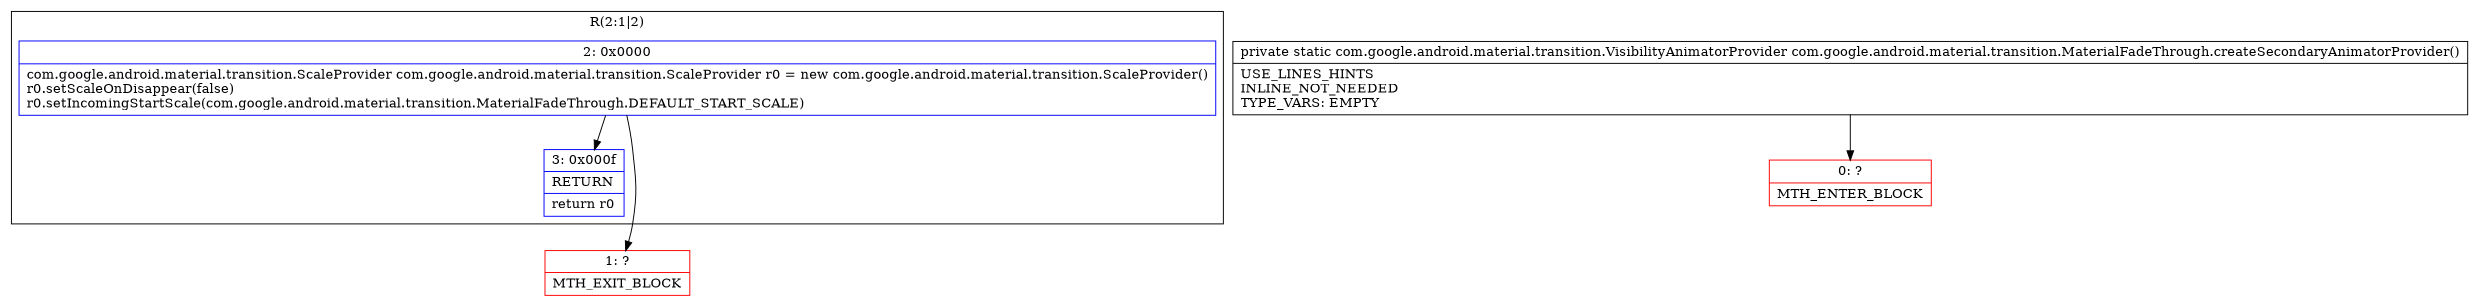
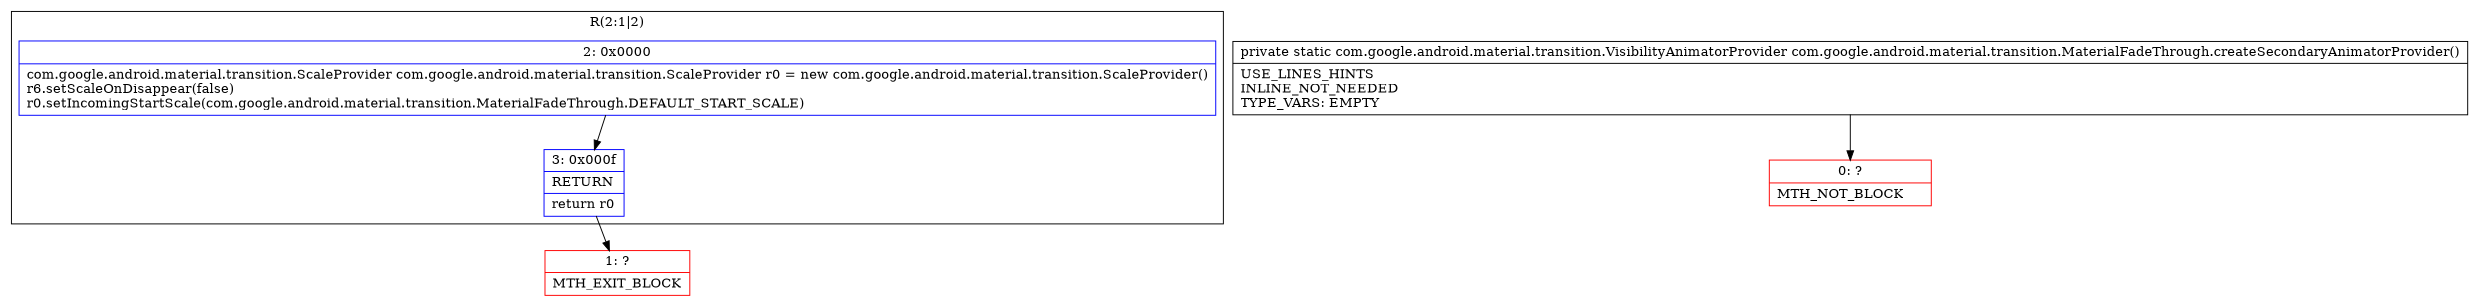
(131, 89) -> (131, 89)
(635, 178) -> (602, 230)
(1850, 194) -> (1840, 194)
